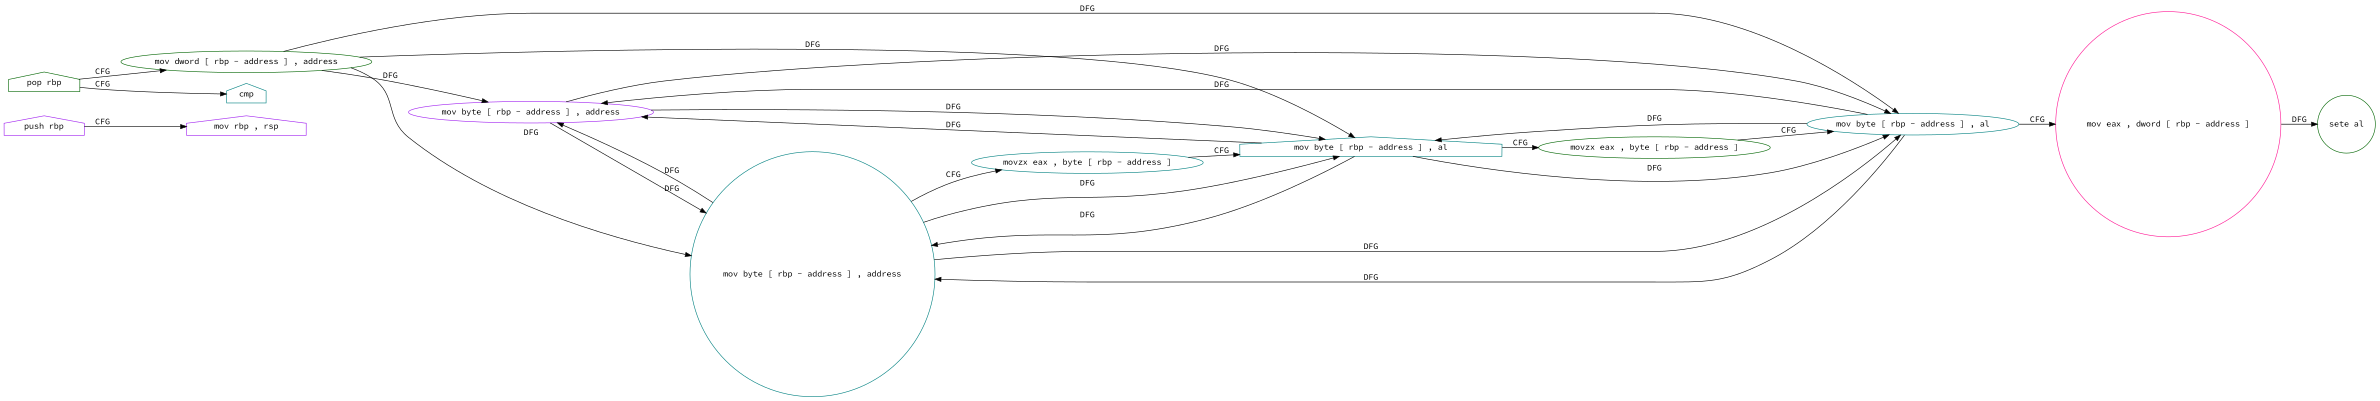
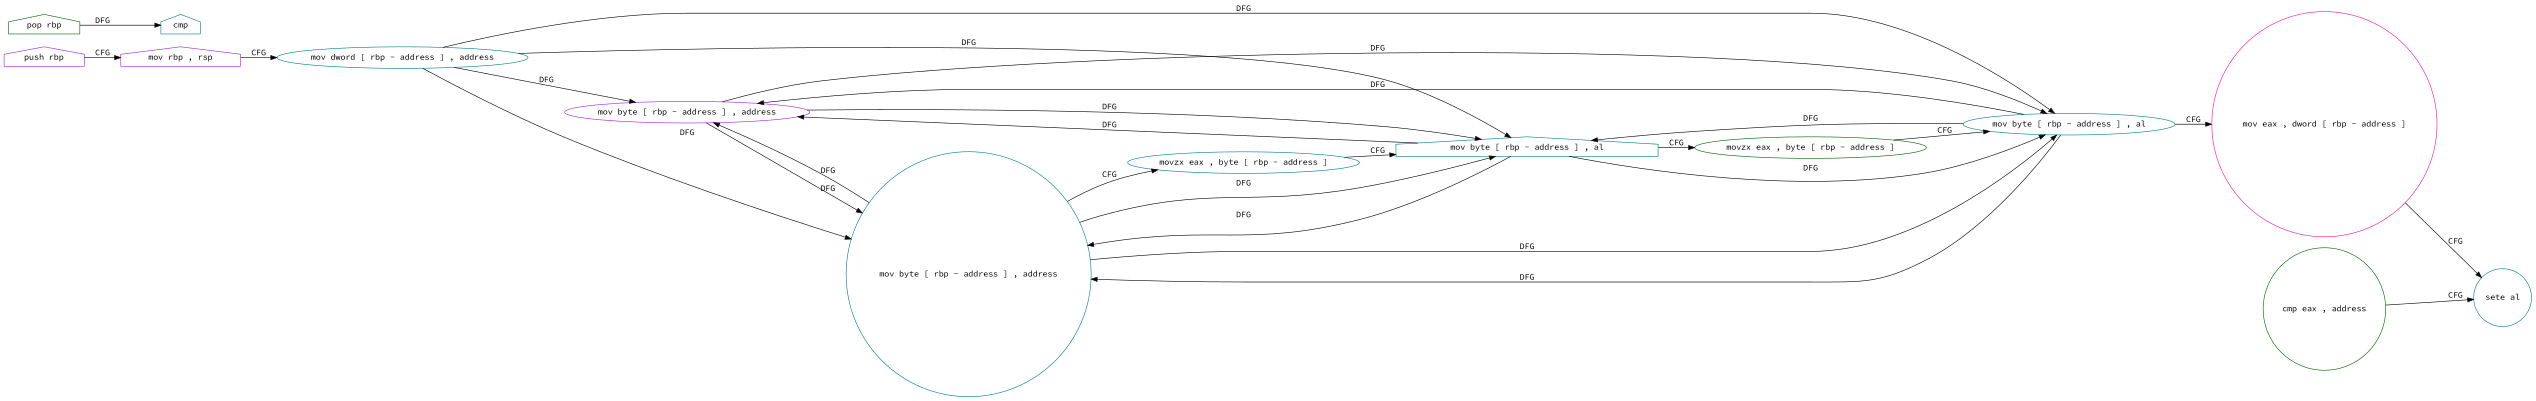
(246, 62) -> (403, 58)
(119, 75) -> (256, 58)
(103, 84) -> (103, 21)
(2299, 120) -> (2455, 242)
(2346, 124) -> (2503, 298)
none -> (2324, 309)
